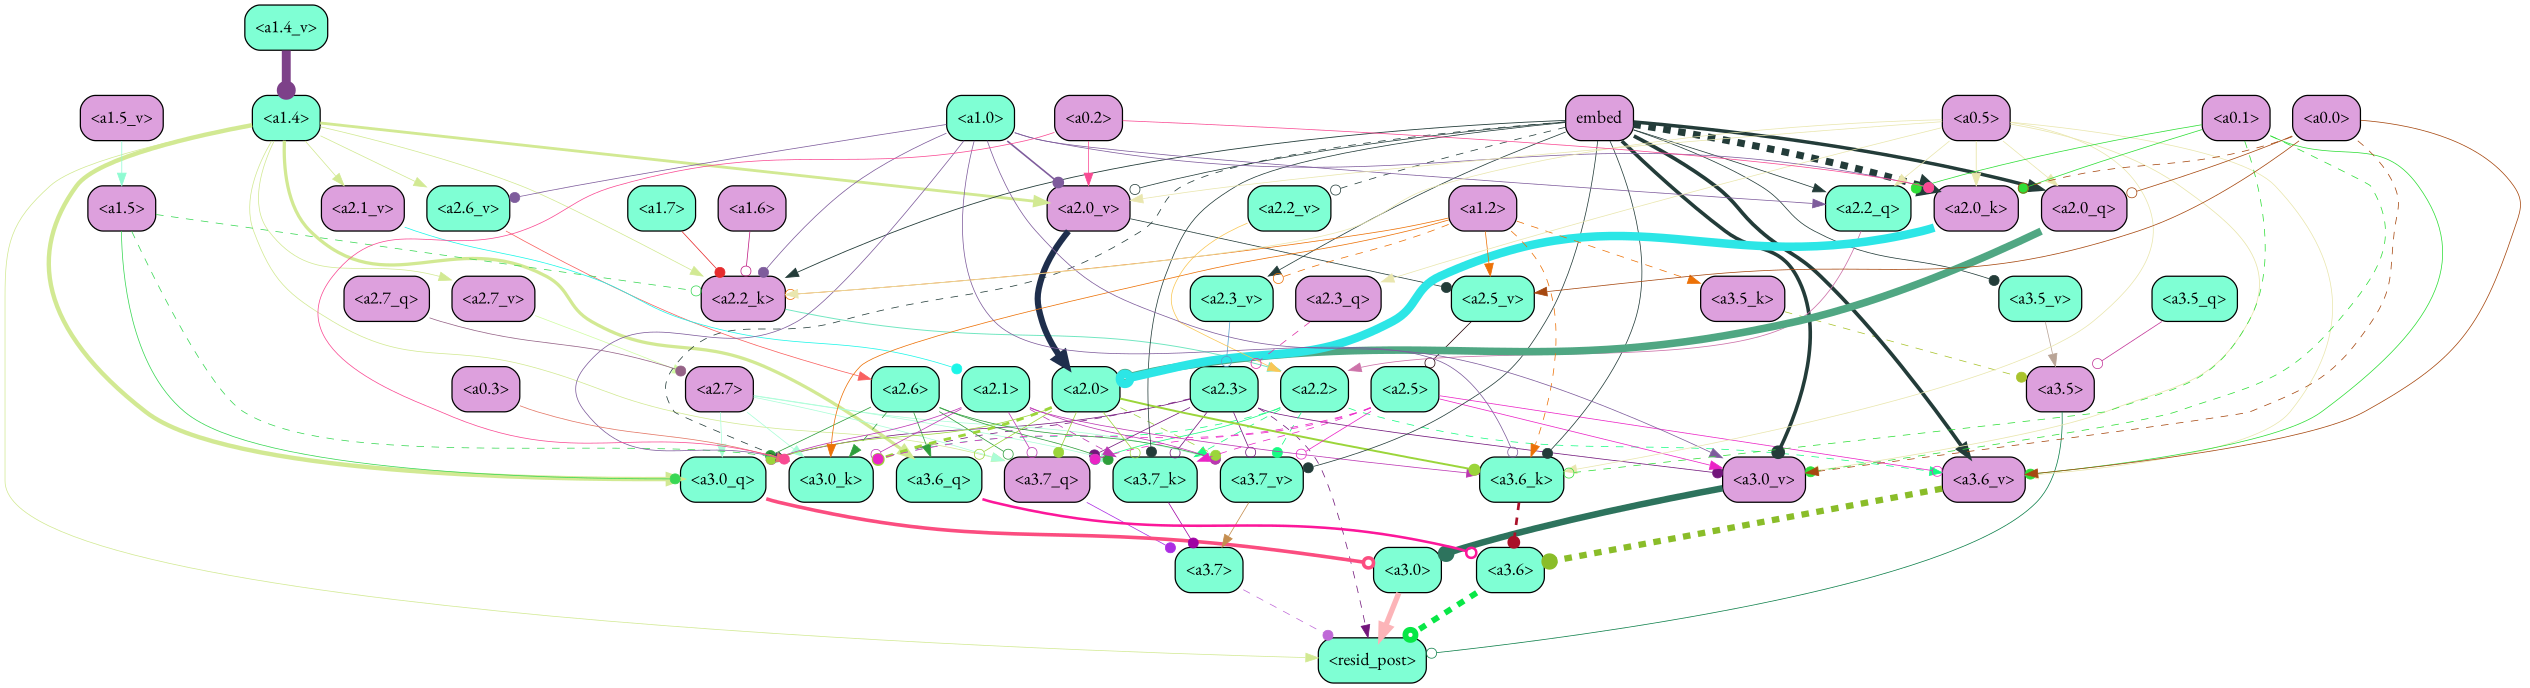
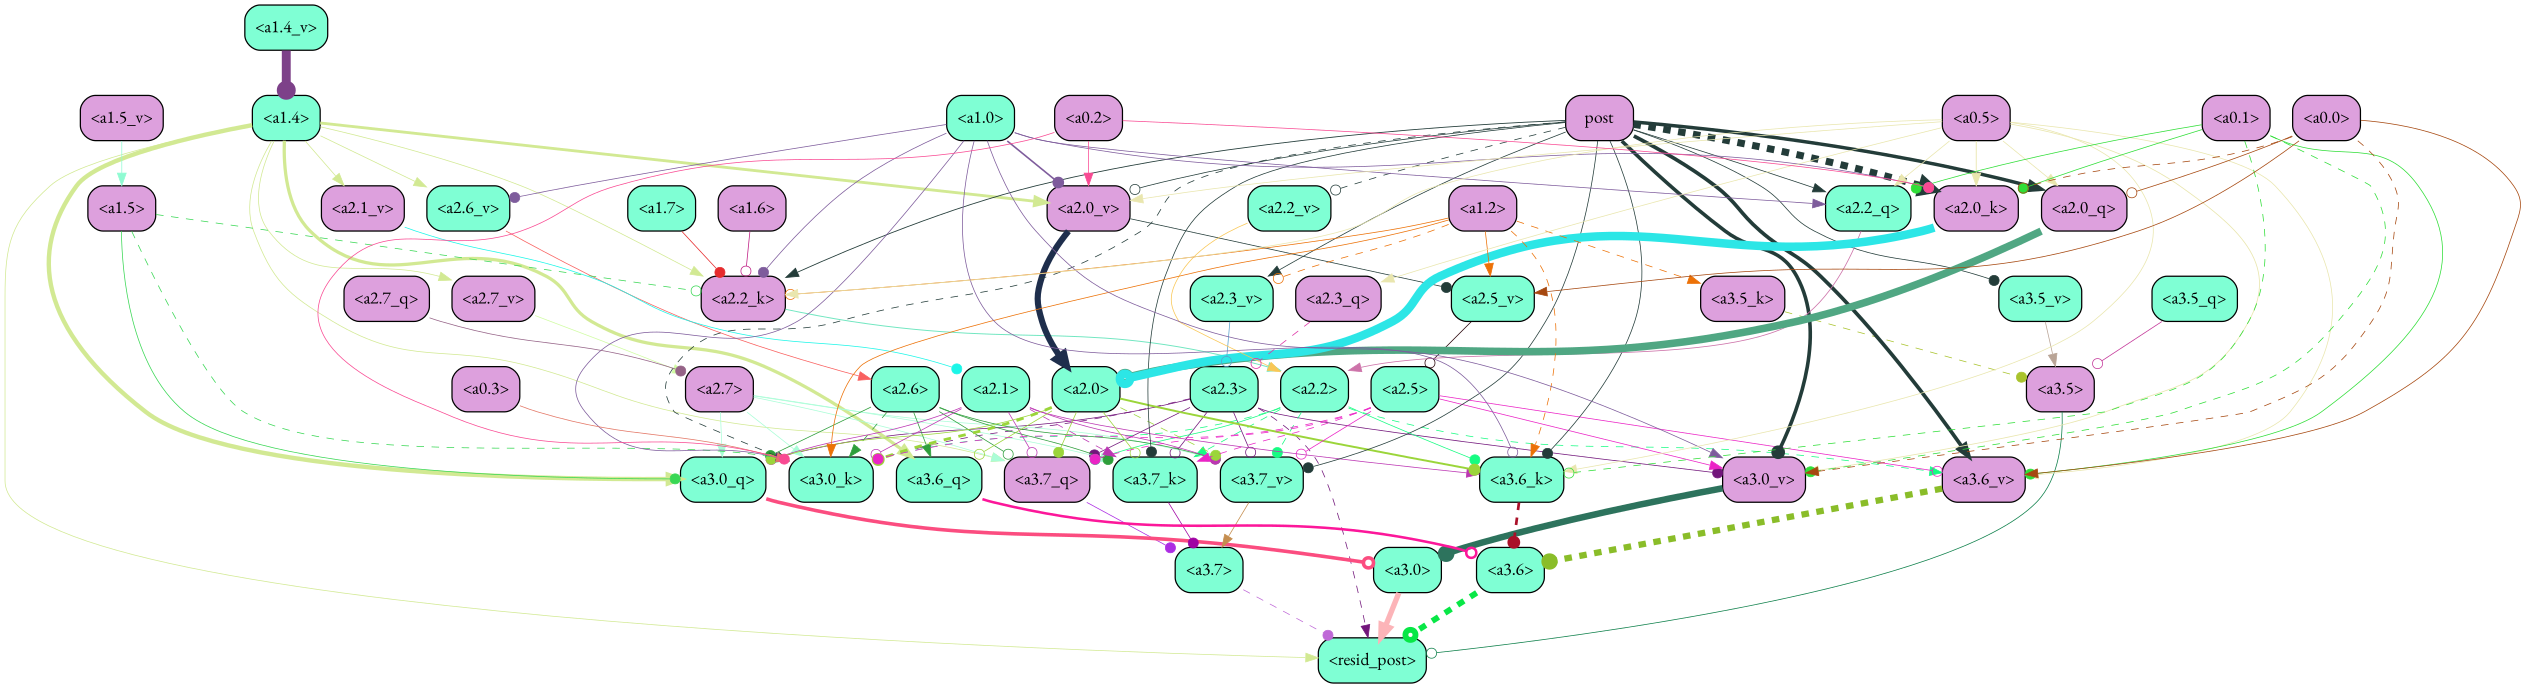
(1600, 118) -> (1600, 118)
none -> (1409, 433)
